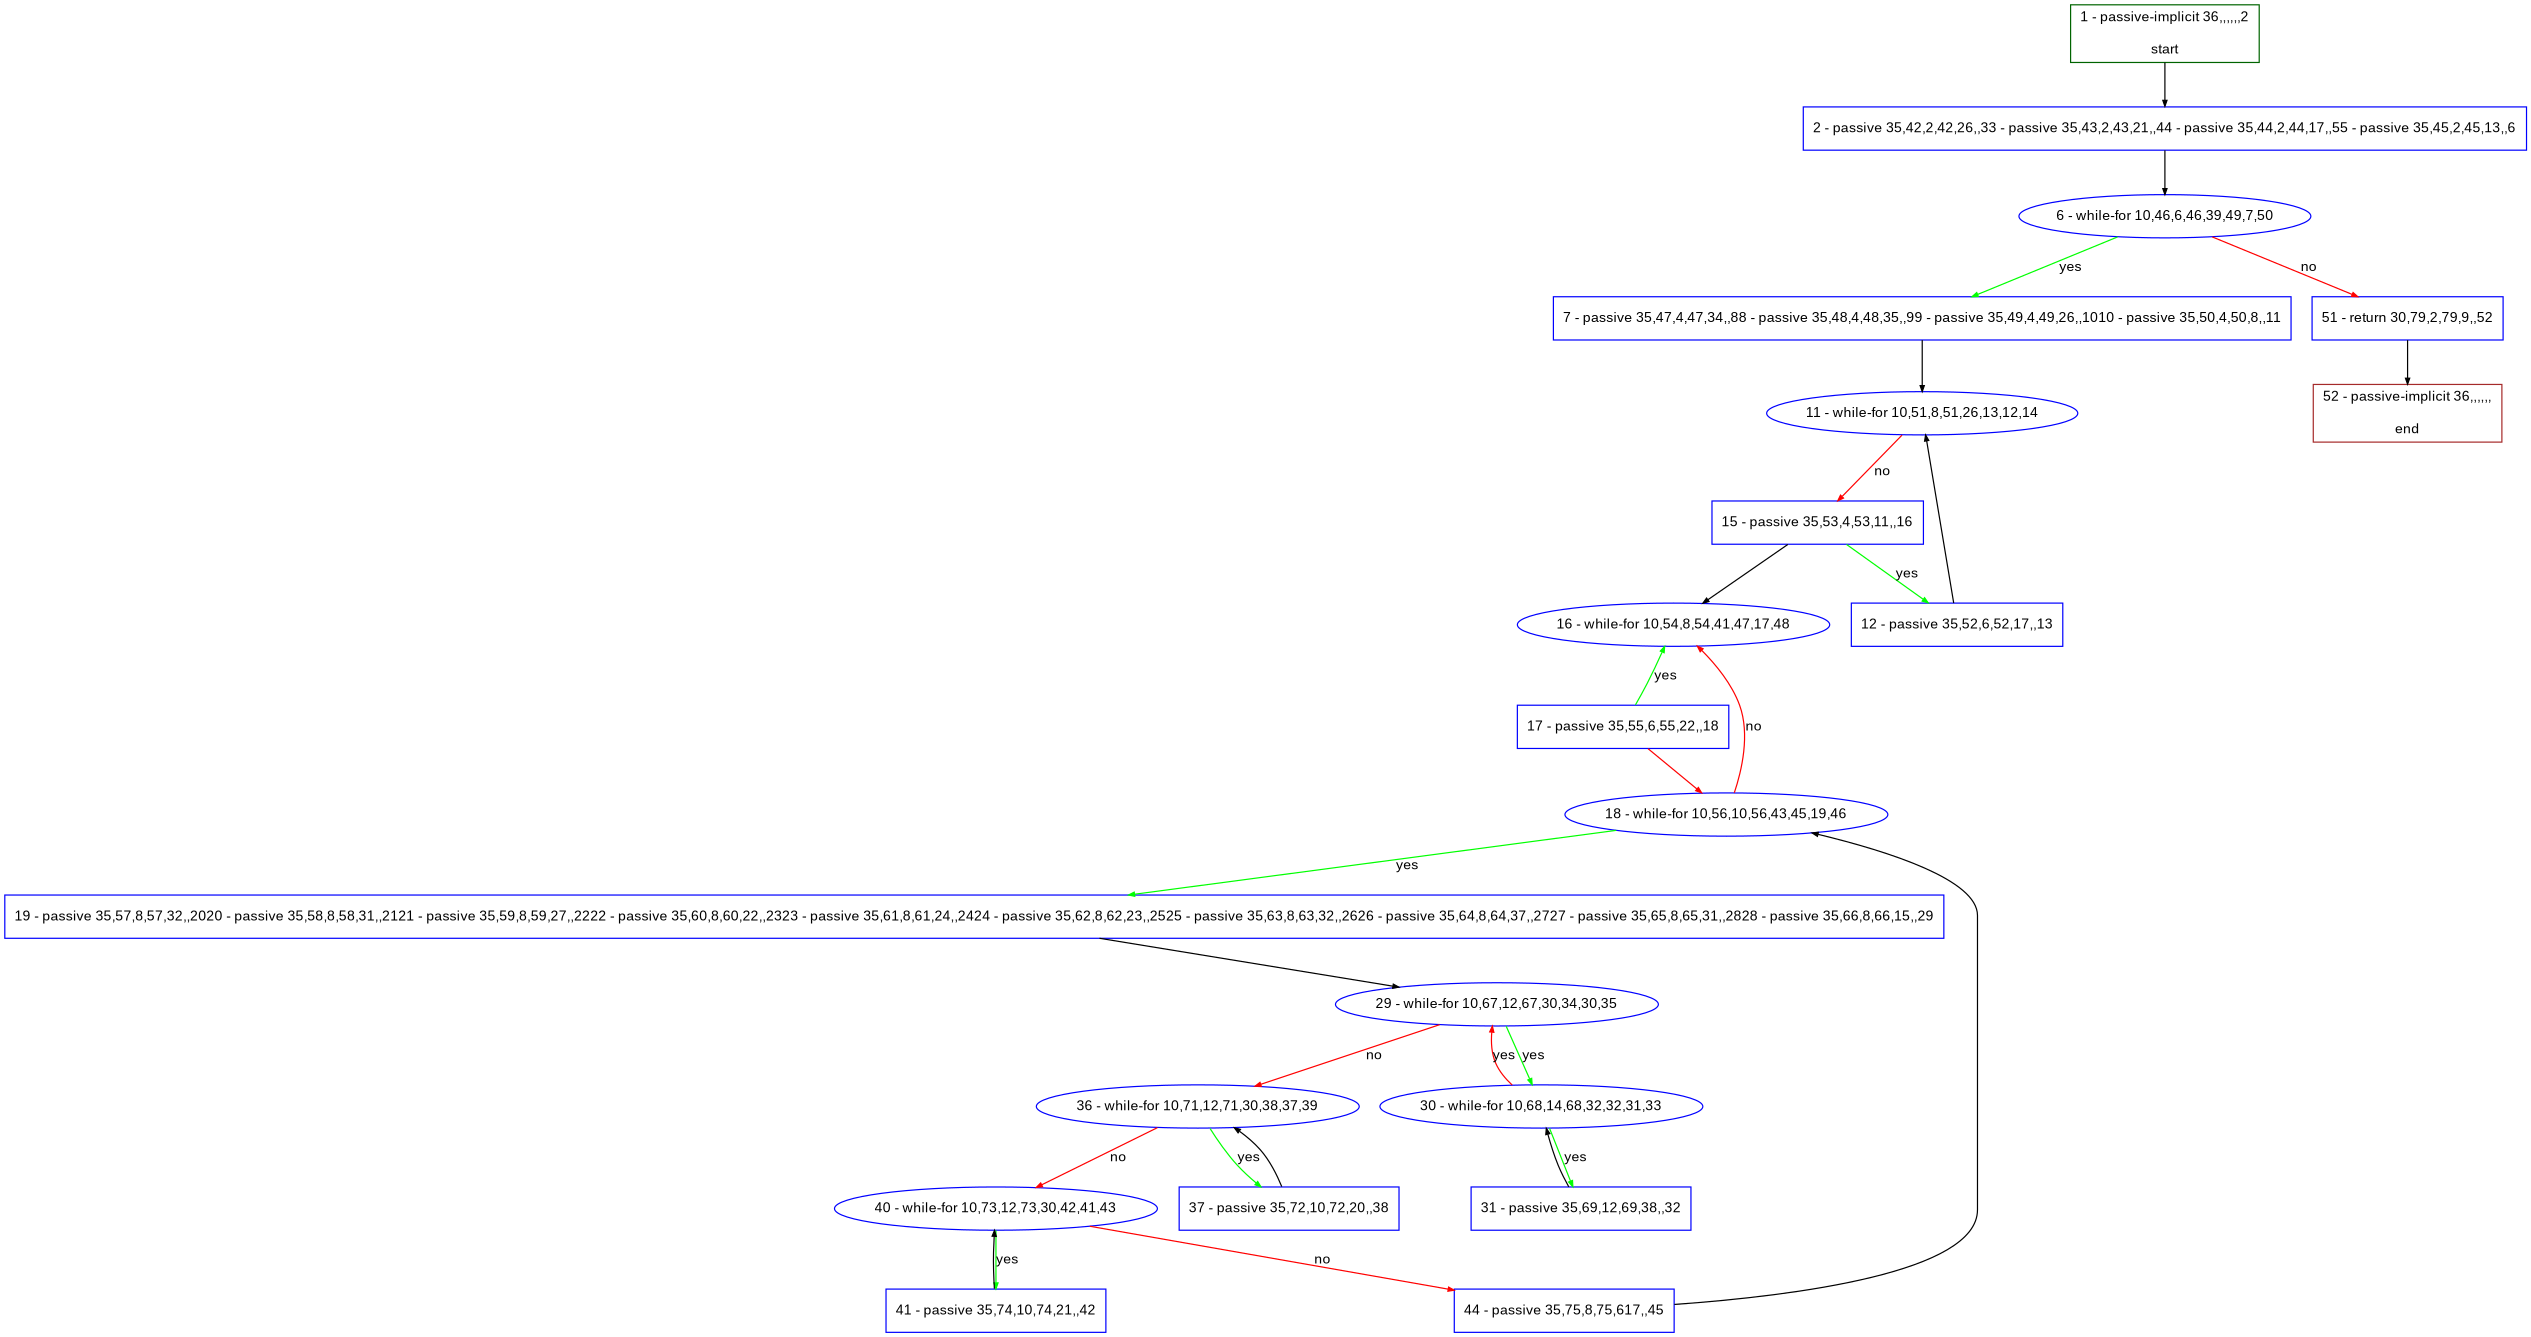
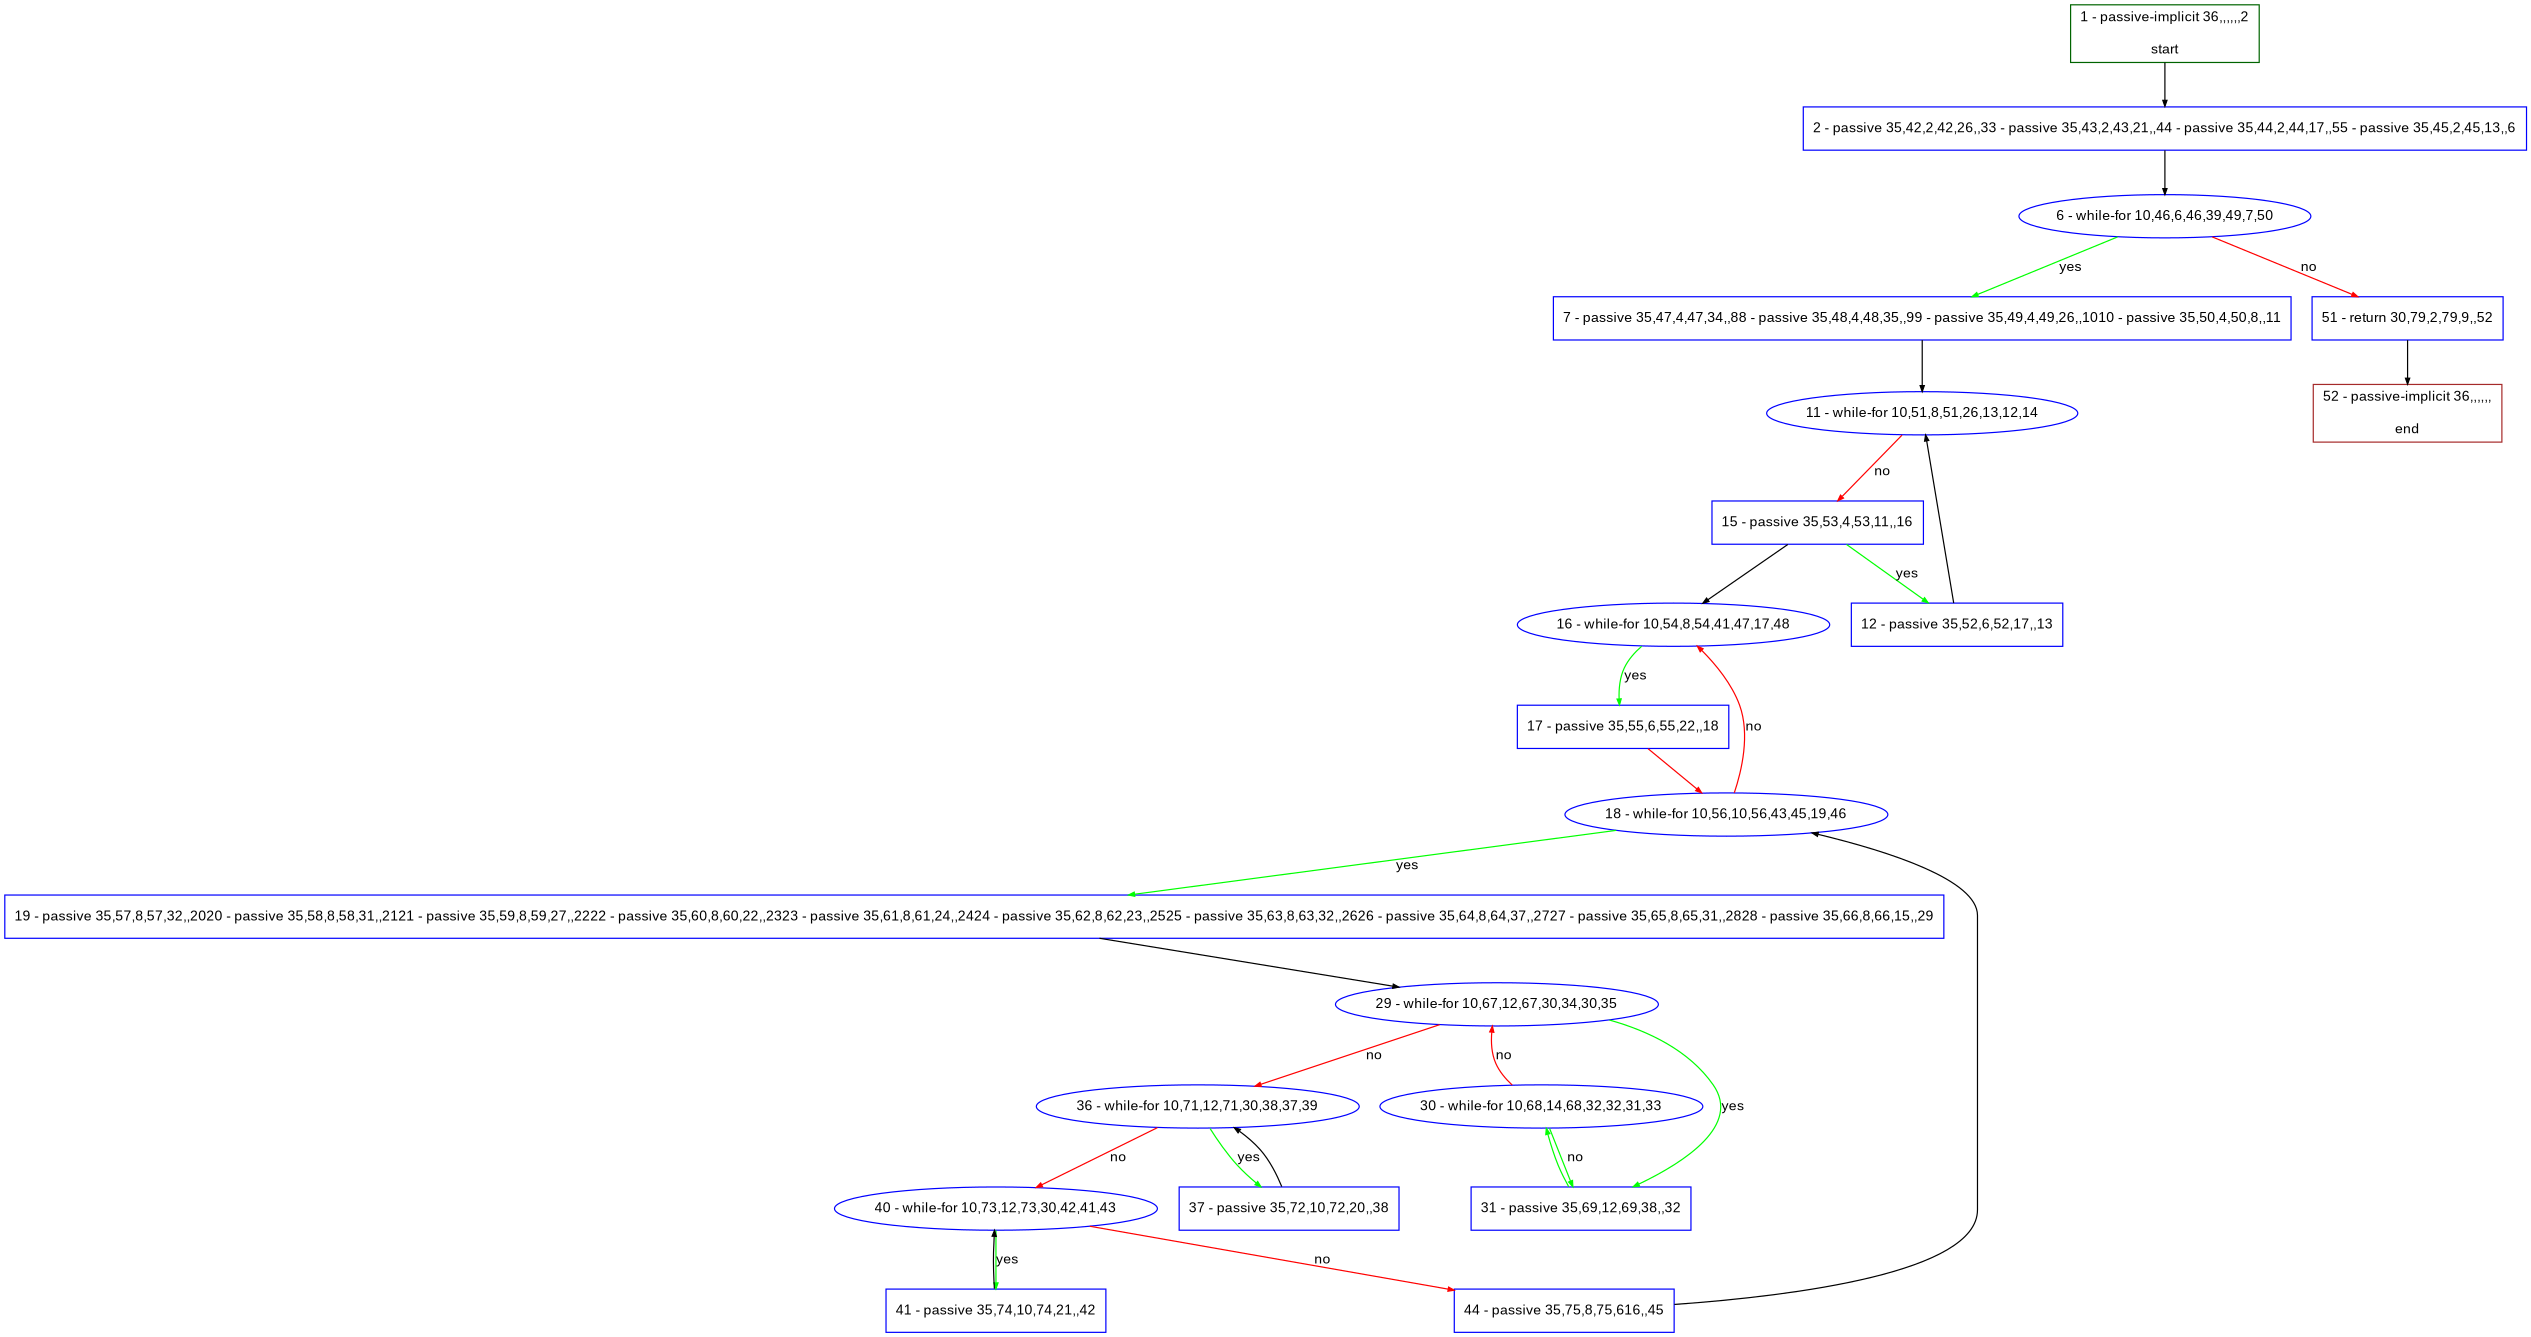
(1649, 679) -> (1624, 670)
(1518, 1053) -> (1717, 1092)
(1504, 1055) -> (1504, 1055)
(1576, 1158) -> (1576, 1158)
(1557, 1161) -> (1557, 1161)
(1564, 1311) -> (1564, 1311)
